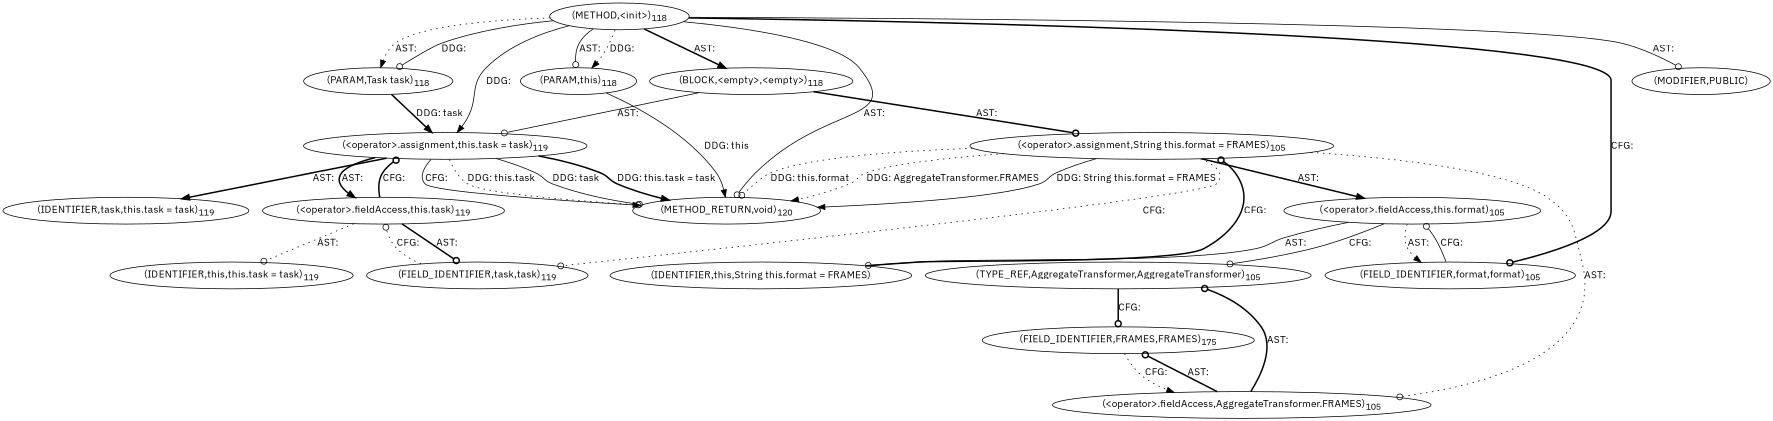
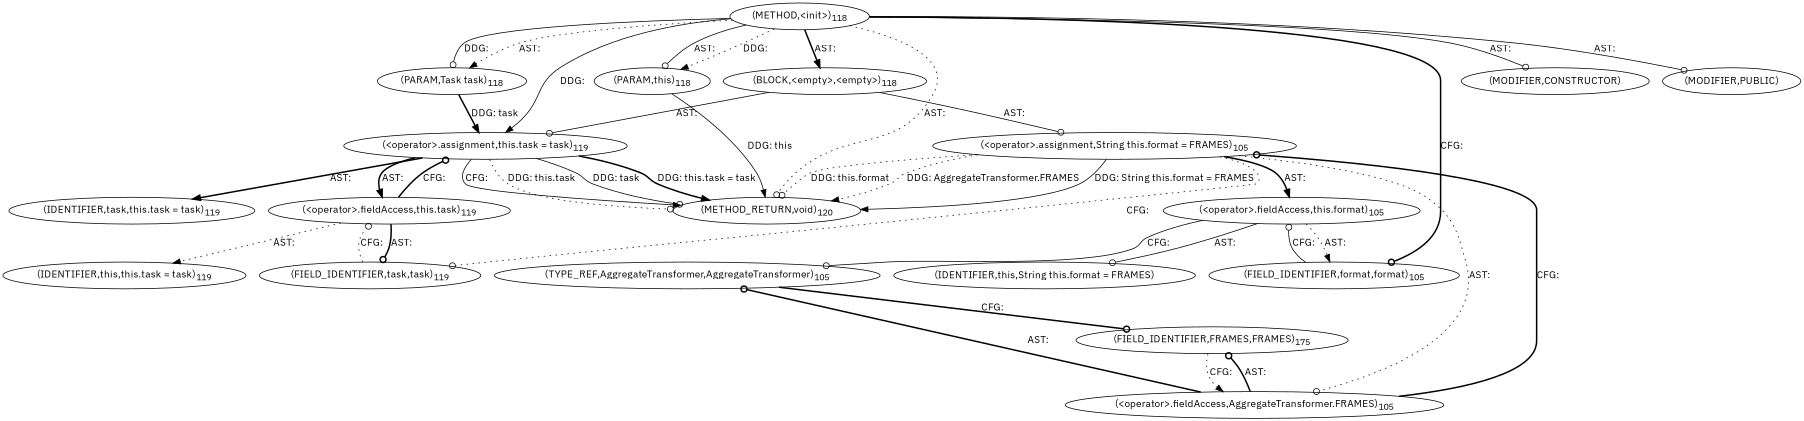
(863, 74) -> (913, 119)
none -> (1555, 81)
(943, 112) -> (969, 111)
(310, 242) -> (261, 242)
(1202, 249) -> (1537, 210)
